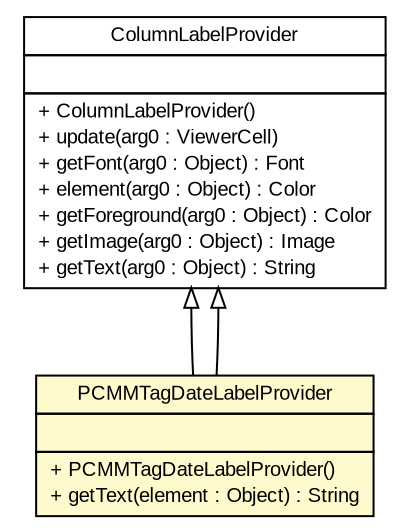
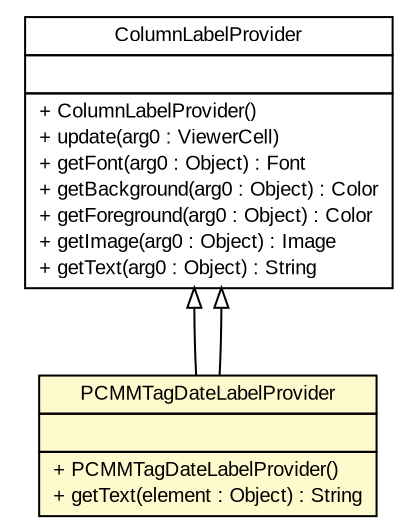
(178, 190) -> (209, 190)
